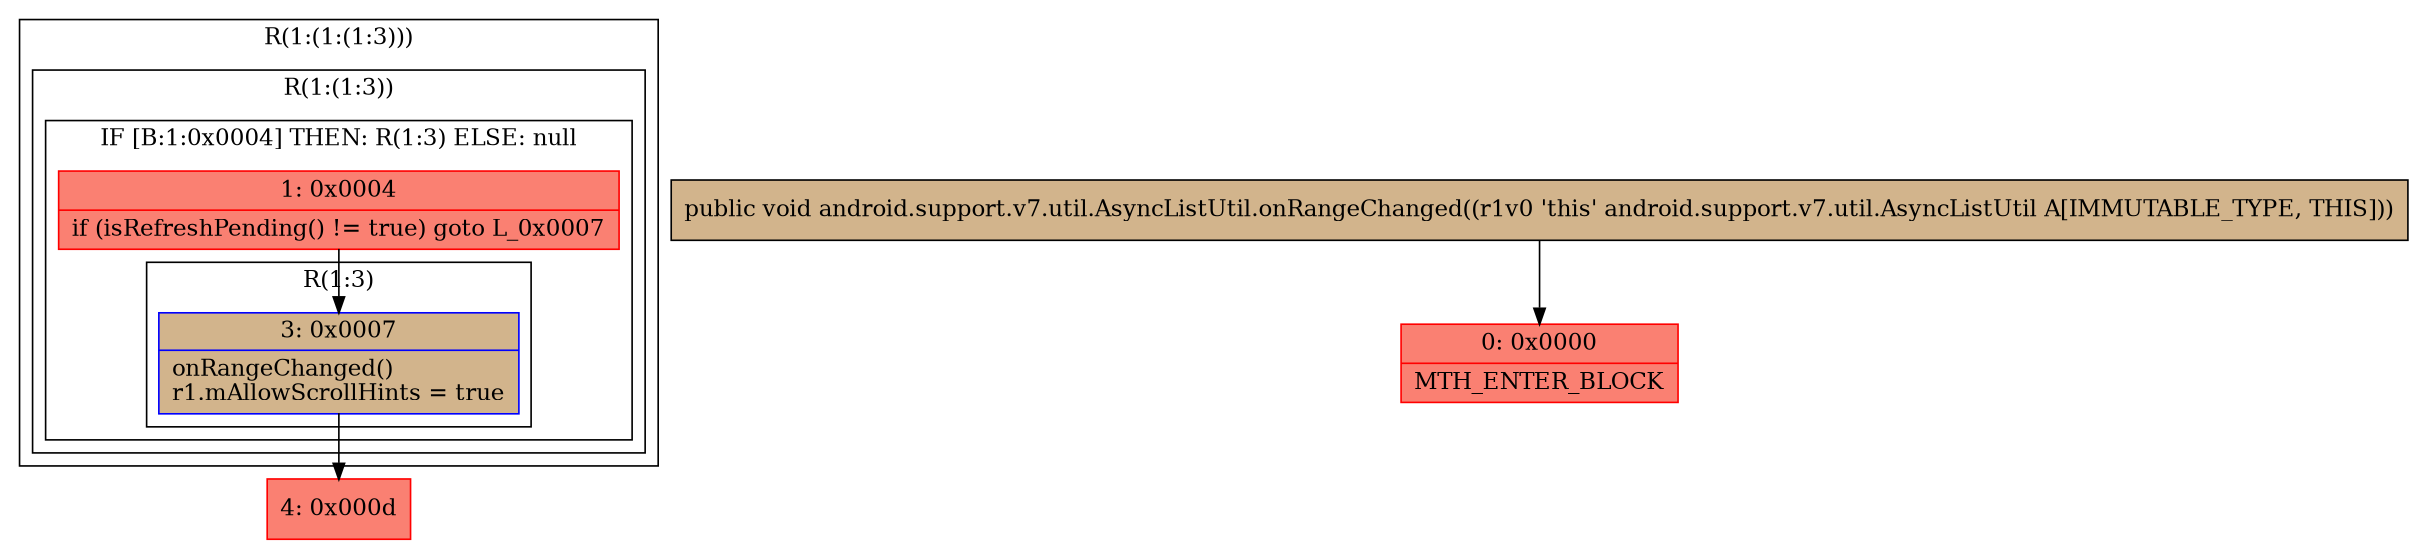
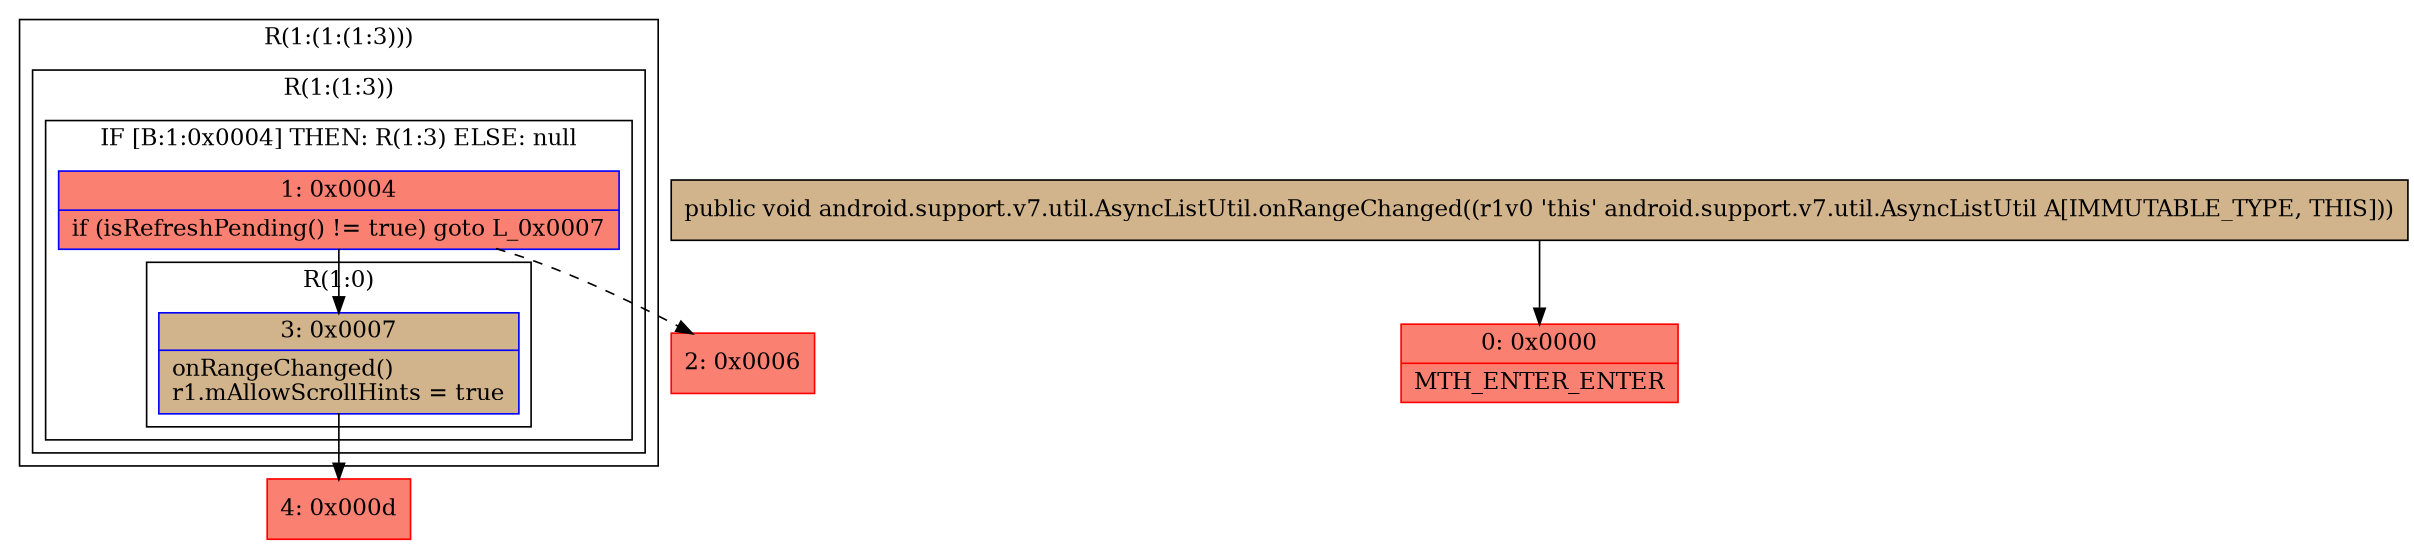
(339, 210) -> (339, 210)
(339, 281) -> (339, 281)
none -> (743, 363)
(1540, 382) -> (1540, 382)
